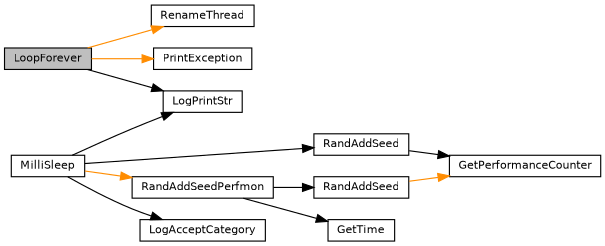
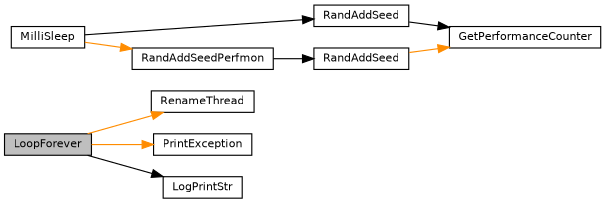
(117, 135) -> none
(203, 230) -> none
(361, 230) -> none
